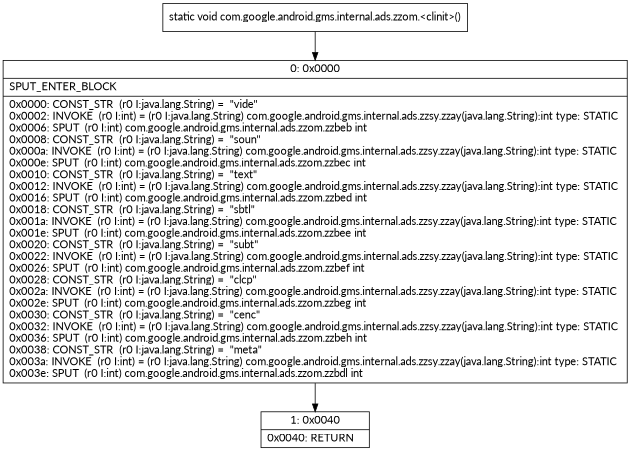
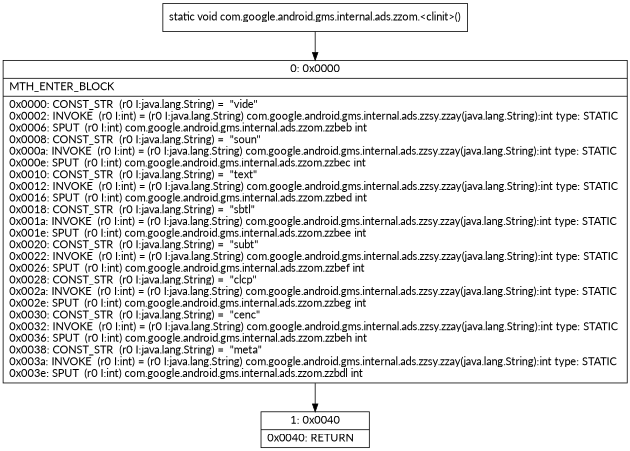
(63, 87) -> (62, 87)
